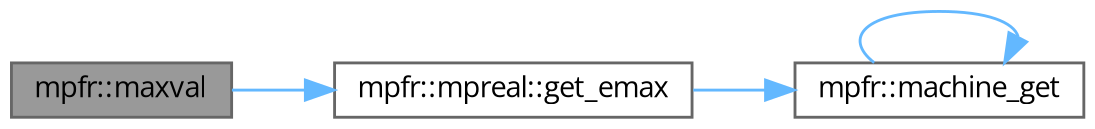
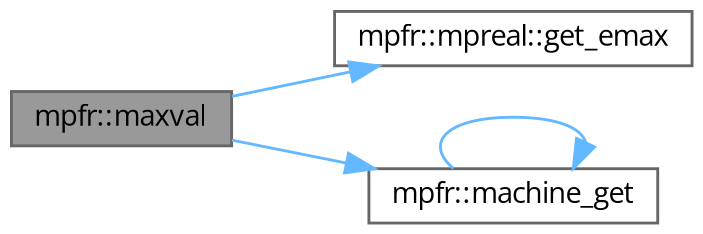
(729, 90) -> (289, 152)
